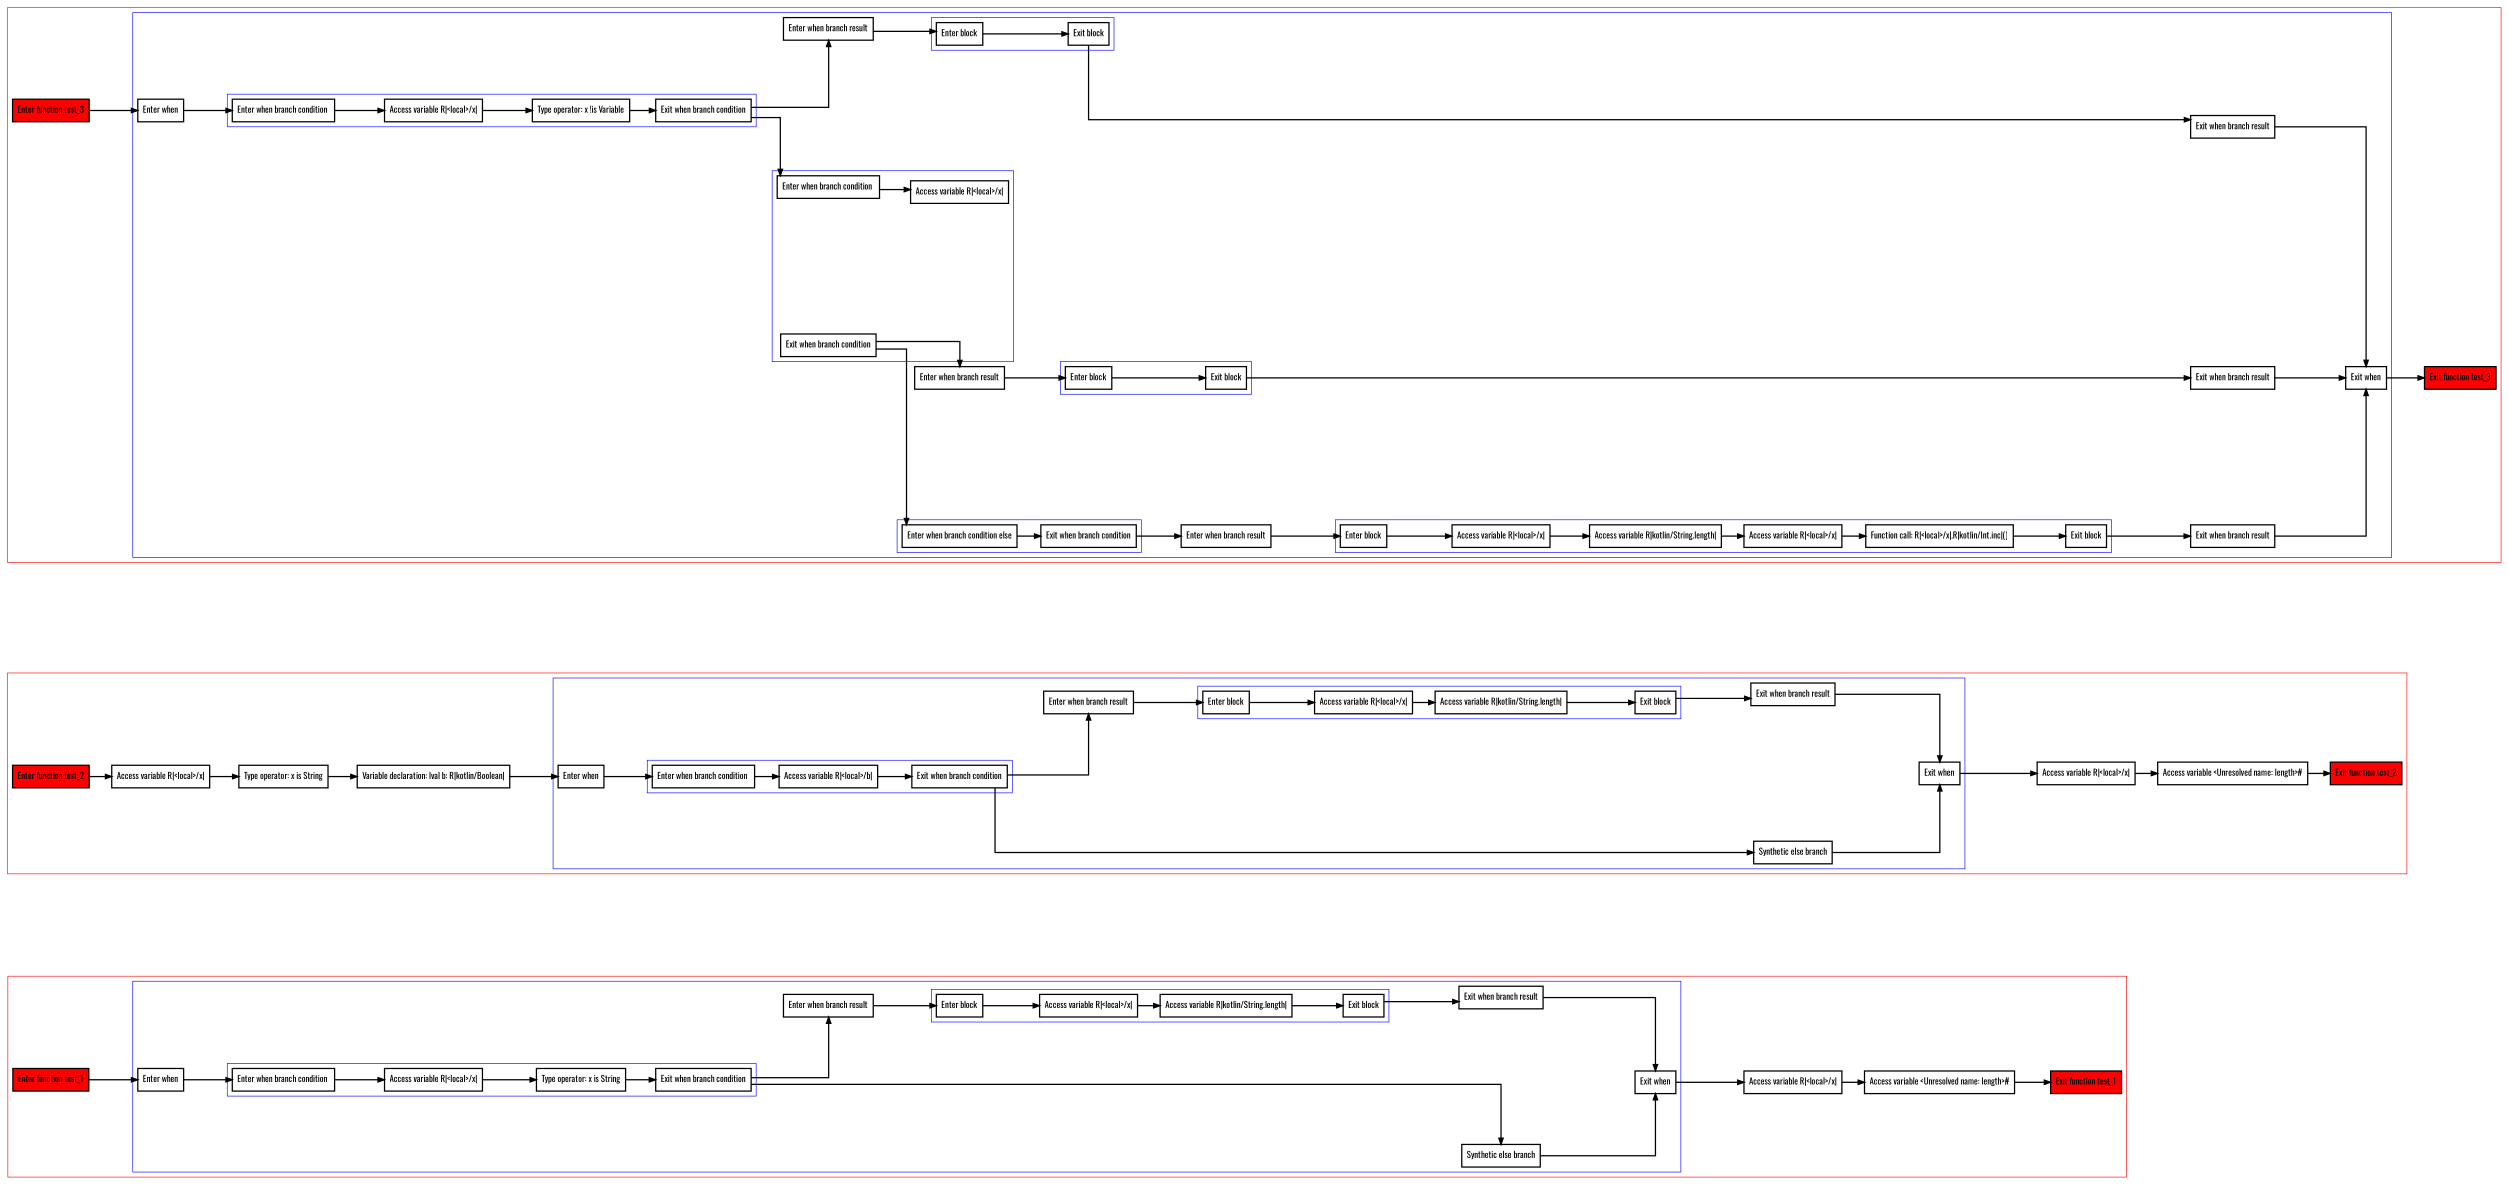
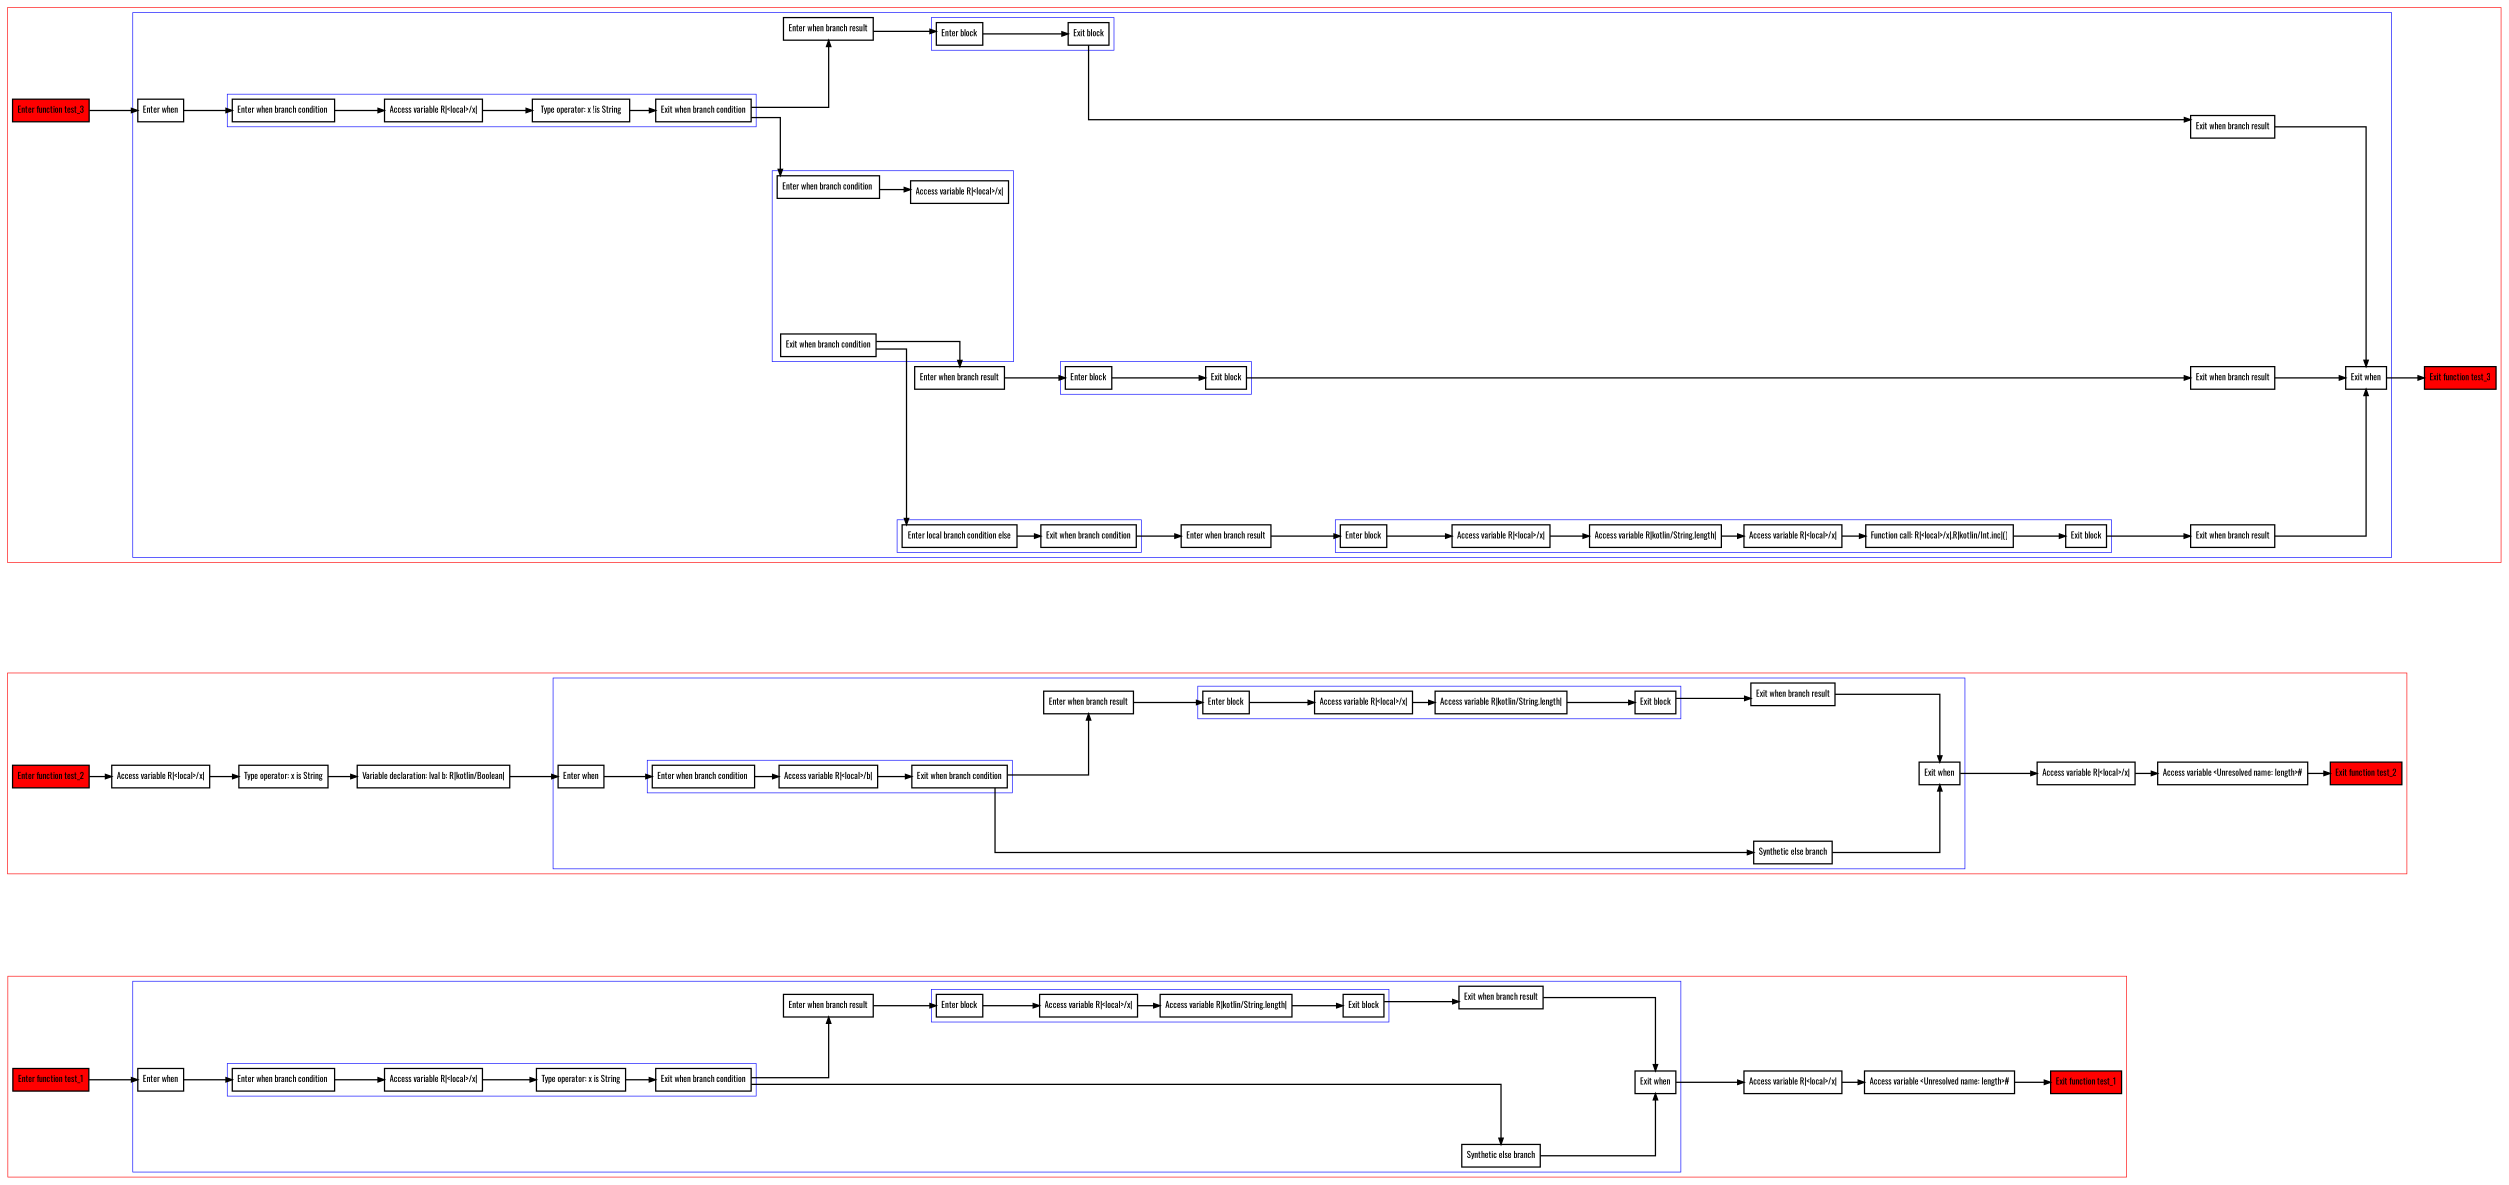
(581, 110) -> (581, 110)
(960, 536) -> (960, 536)
